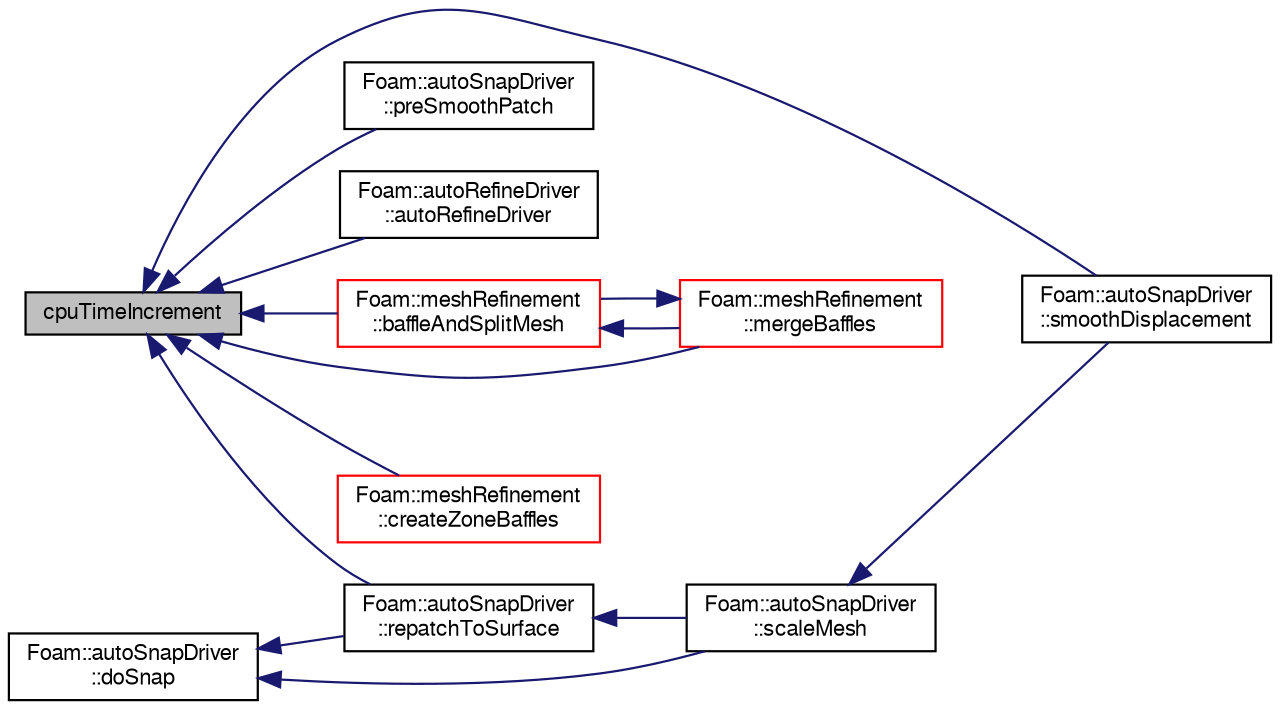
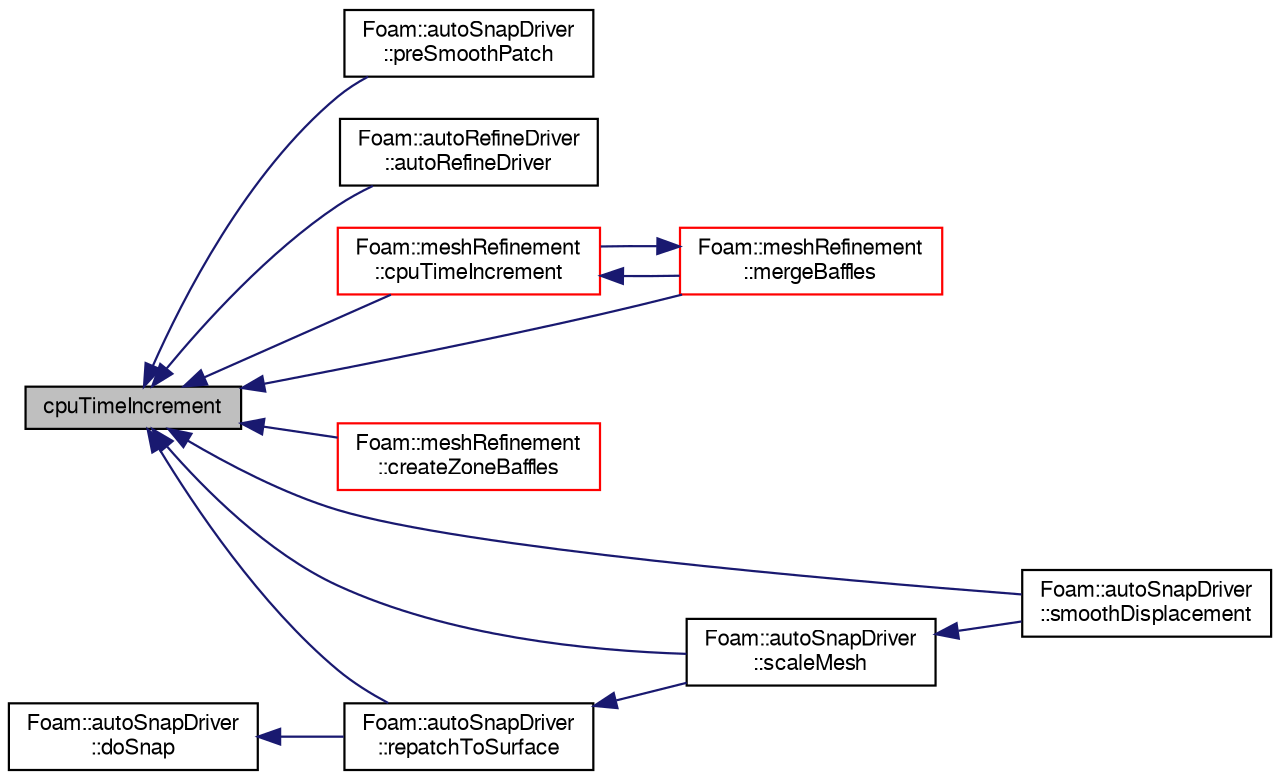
(469, 313) -> (469, 261)
(494, 682) -> (401, 610)
